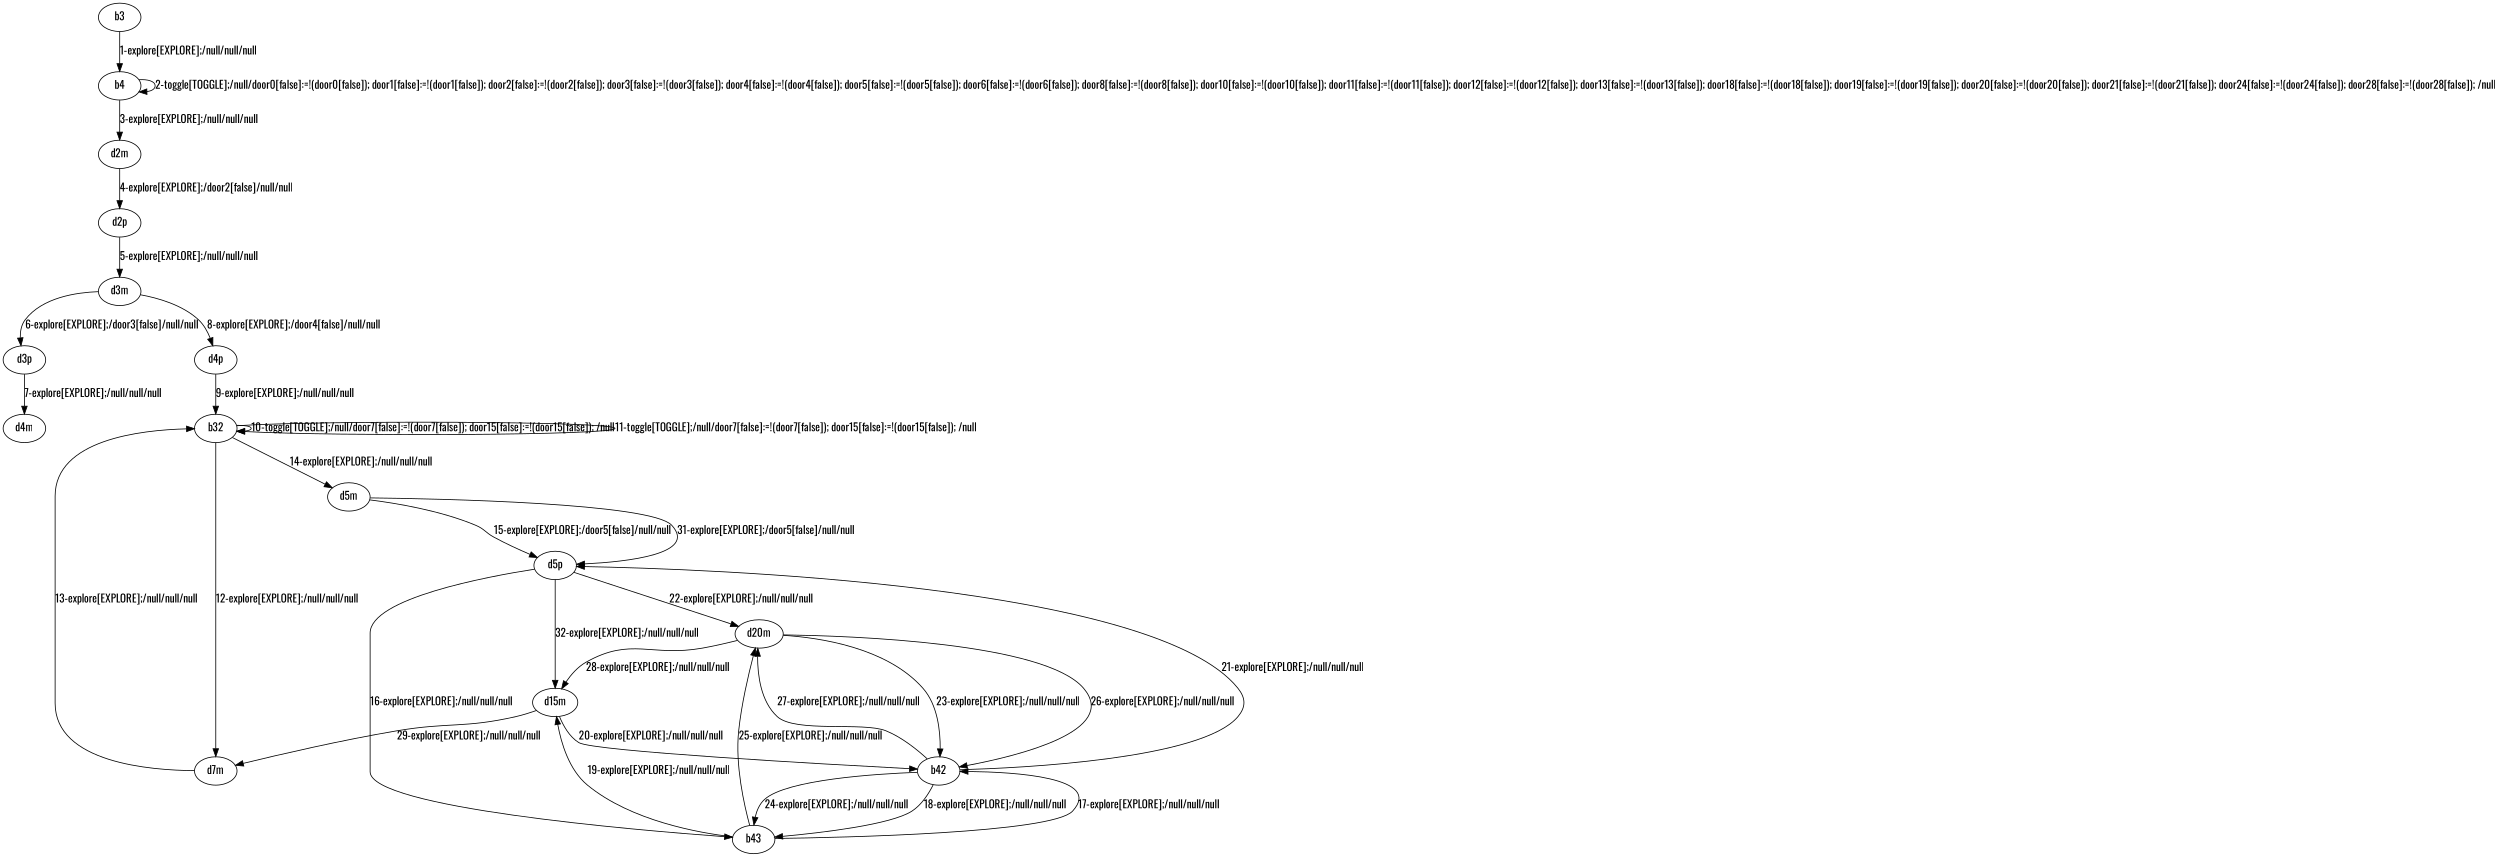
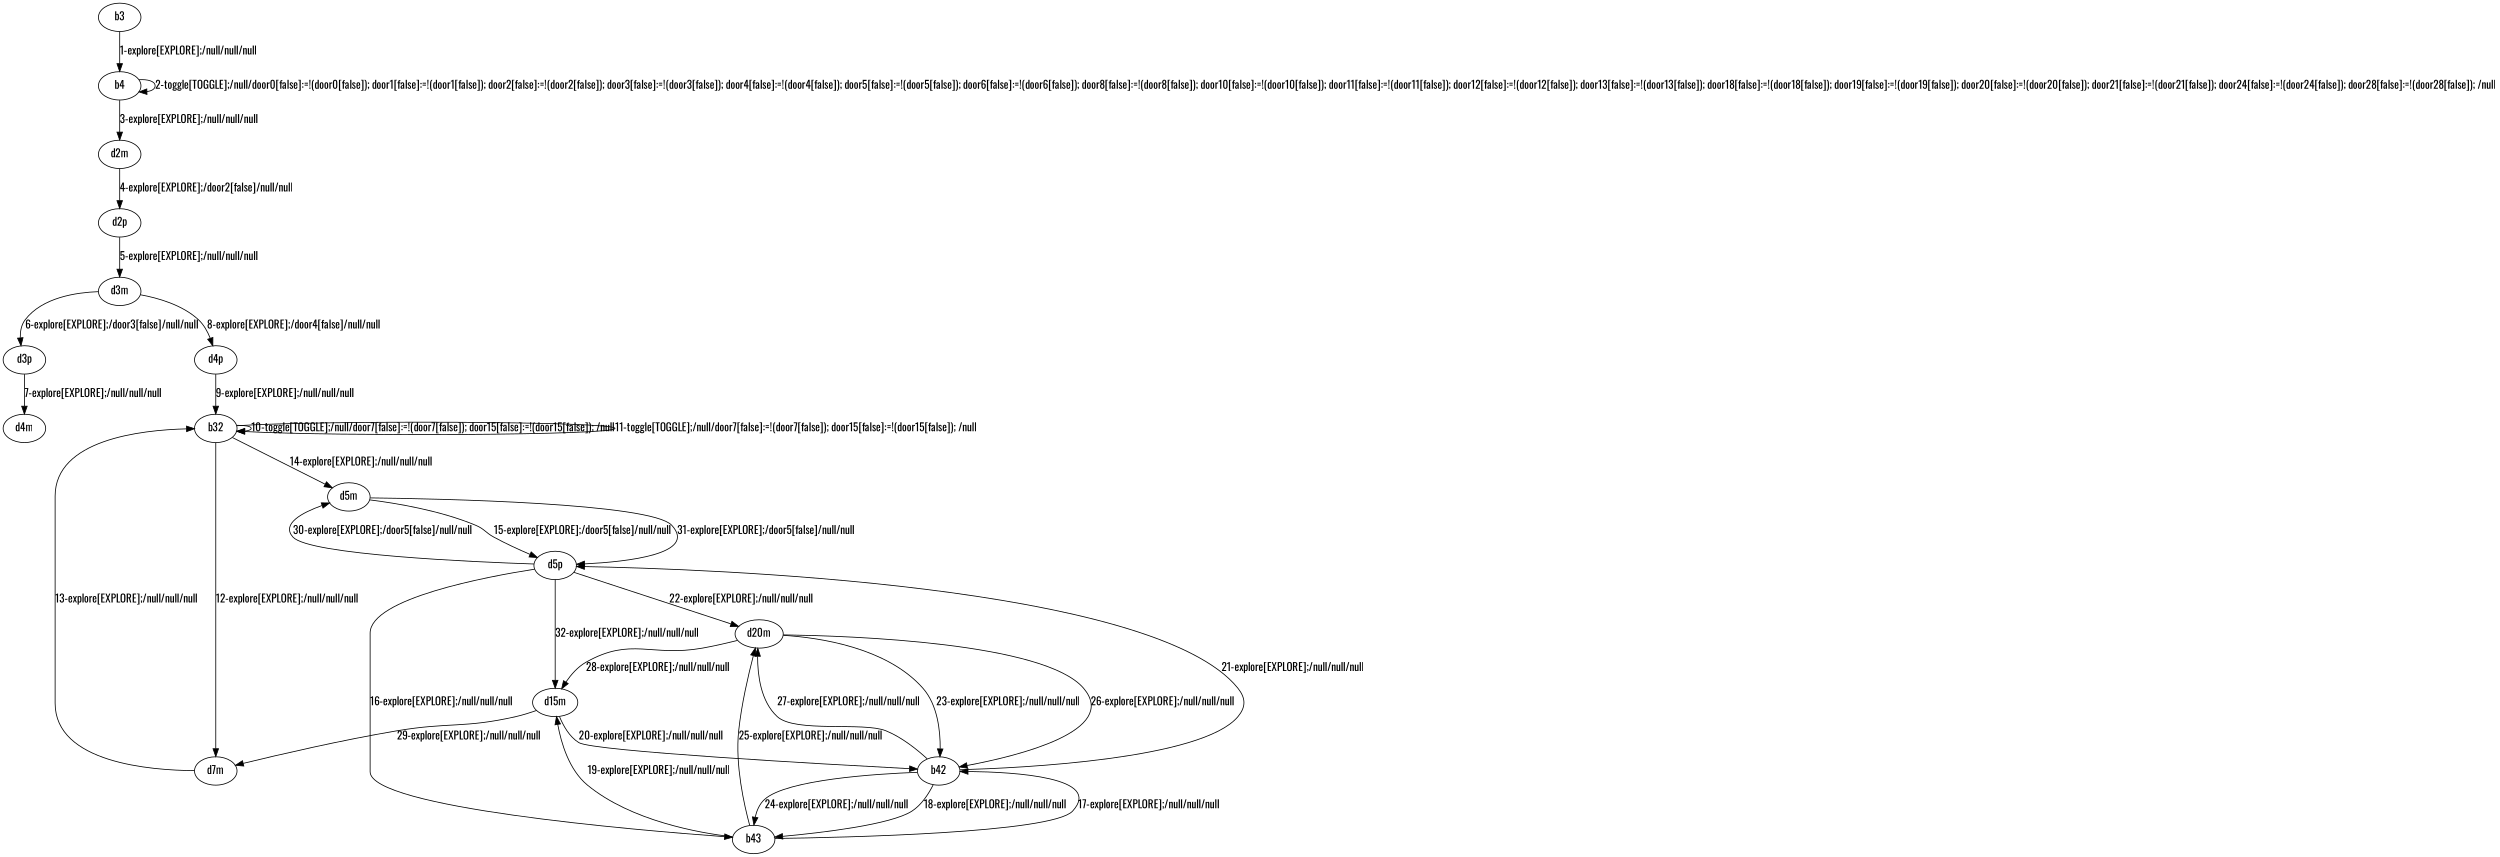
none -> (387, 555)
